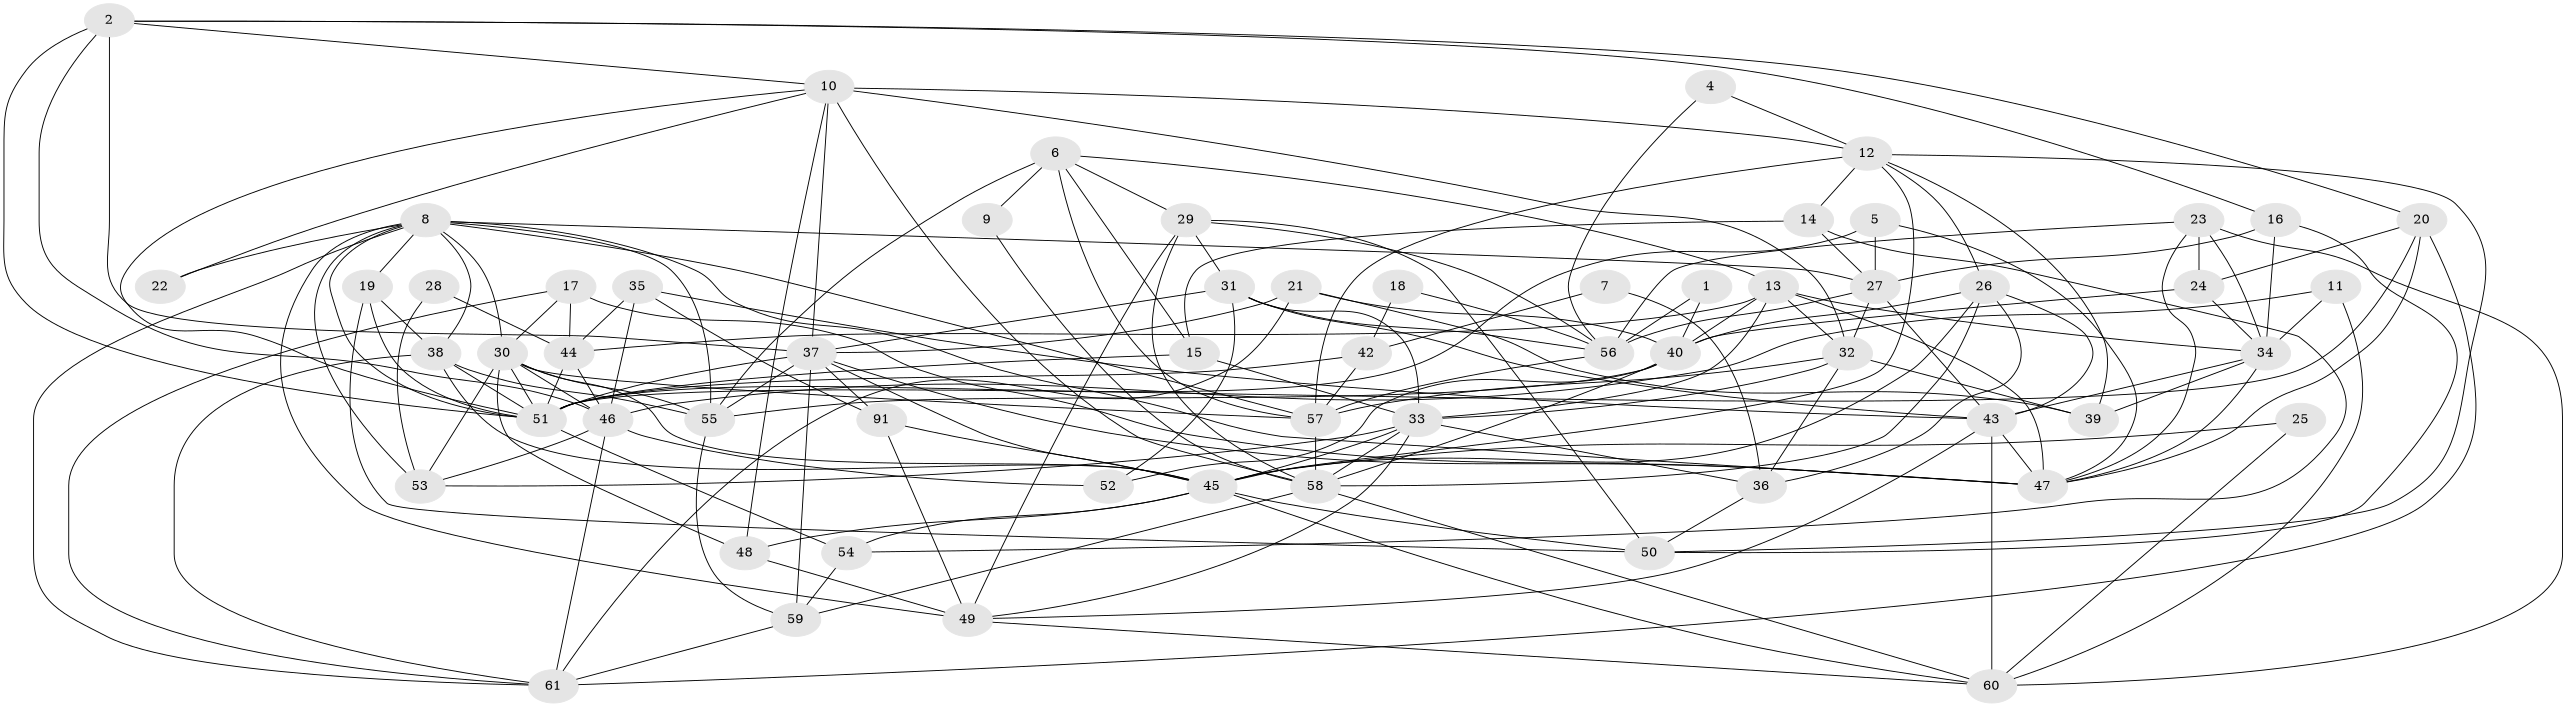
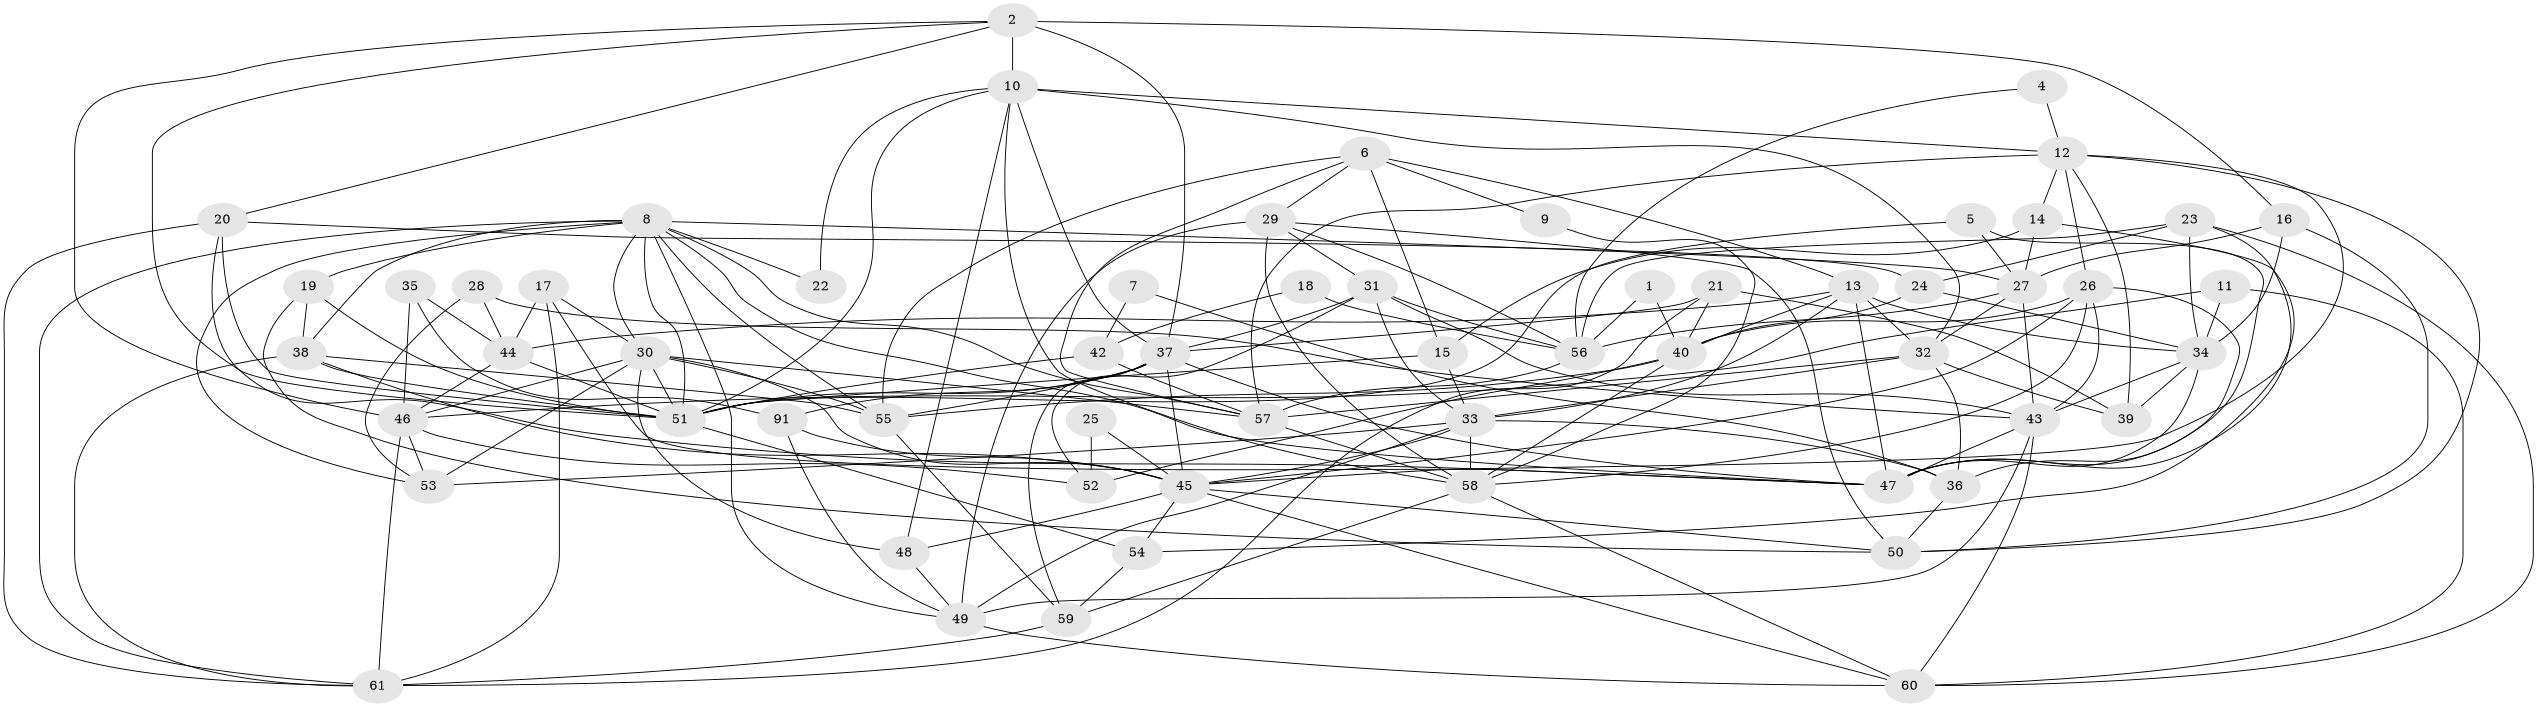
(1246, 378) -> (1291, 350)
(2146, 553) -> (1091, 457)
